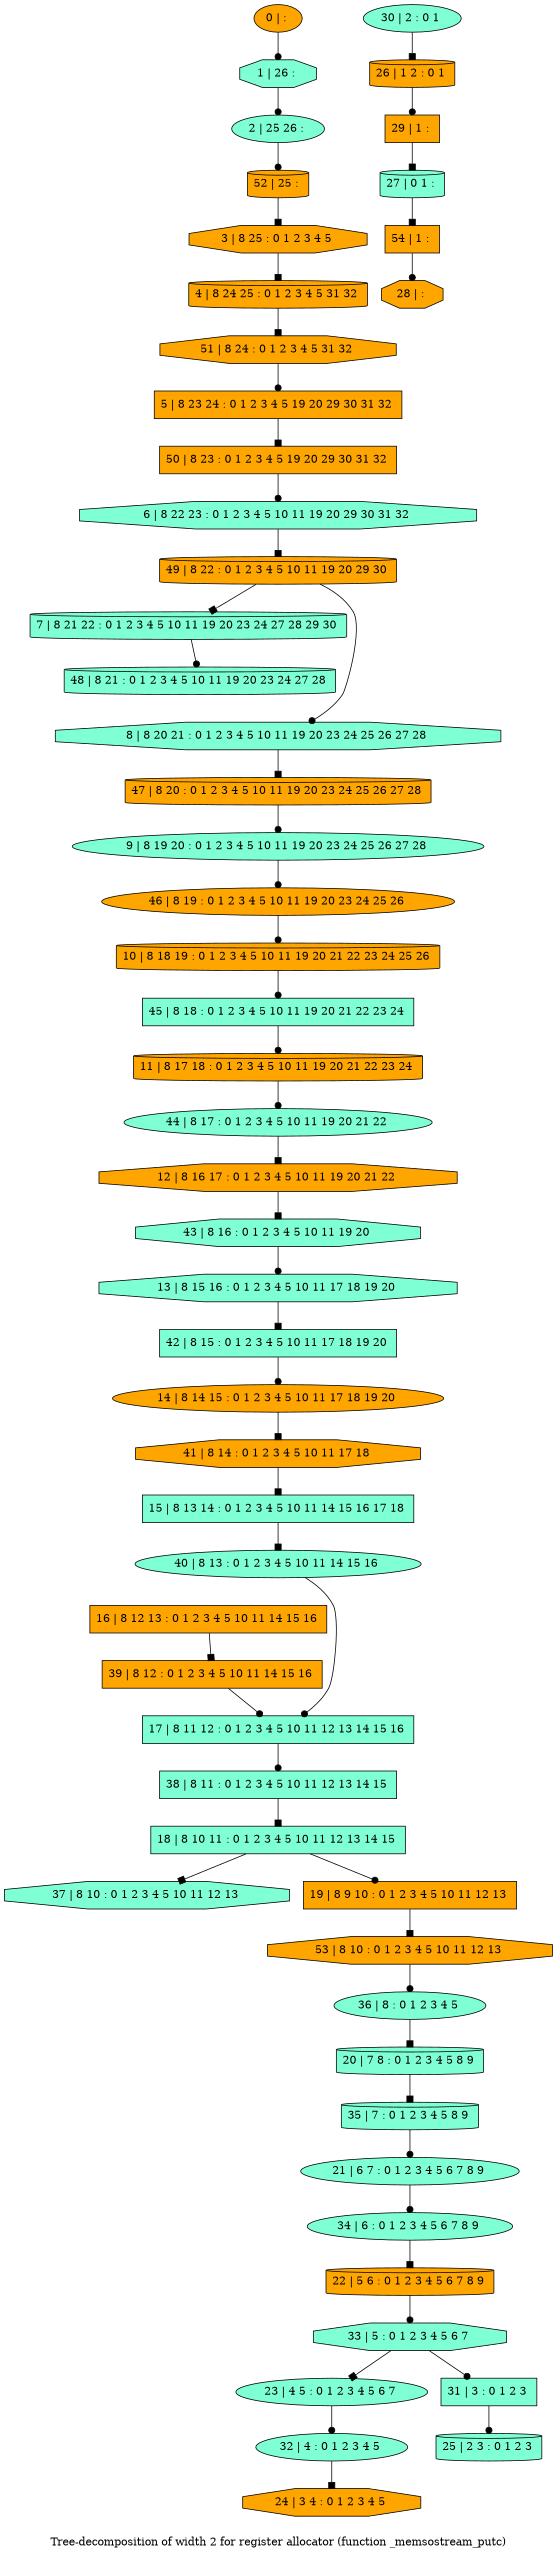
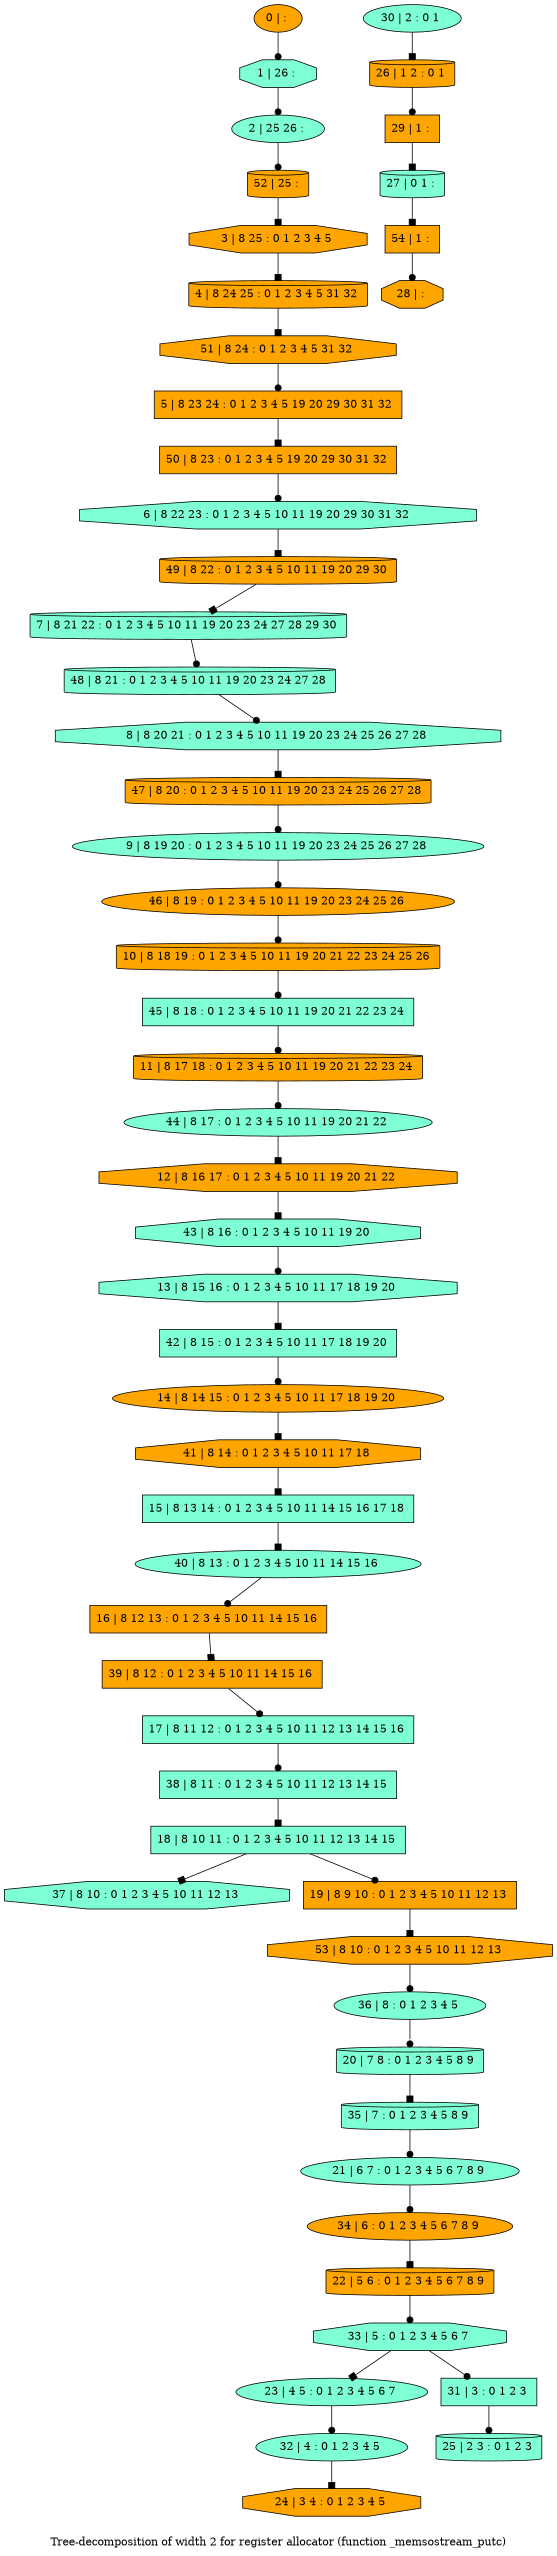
(354, 651) -> (236, 707)
(336, 1643) -> (246, 1590)
(410, 2029) -> (410, 2029)
(410, 2226) -> (410, 2226)
